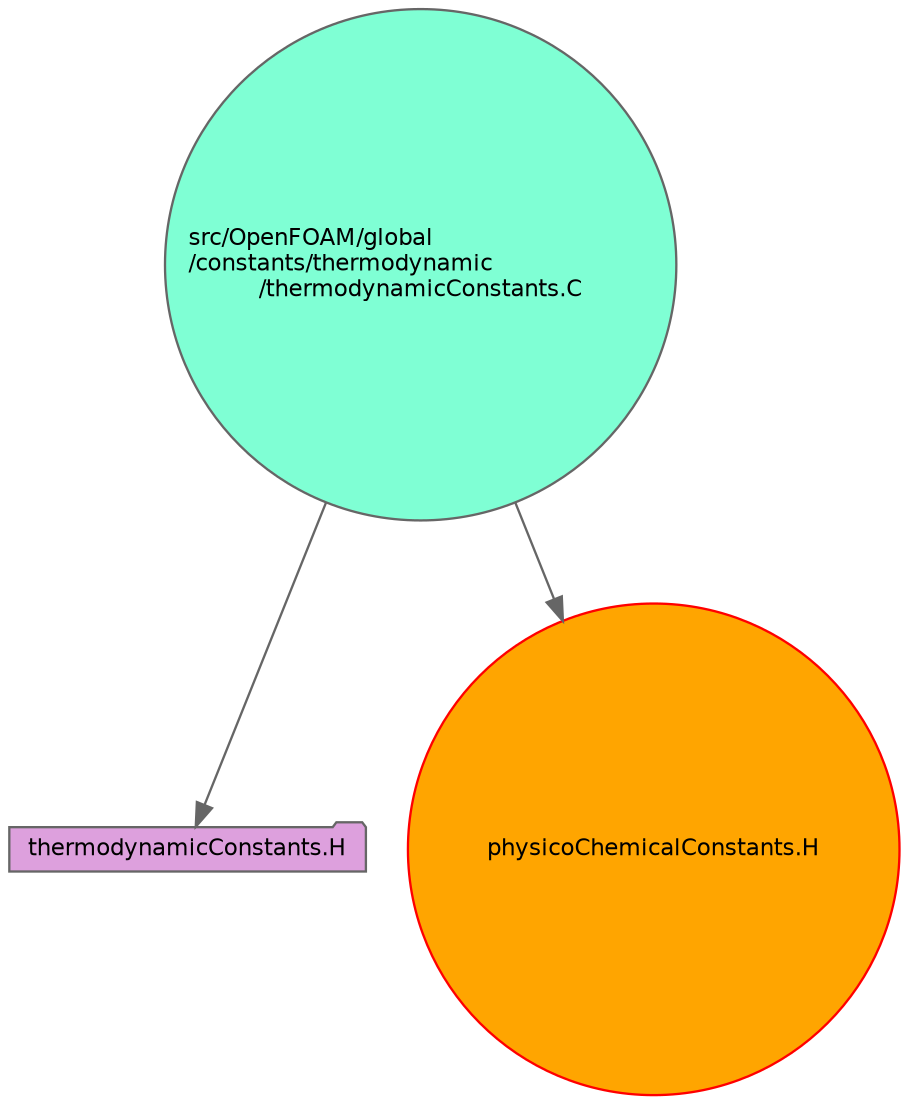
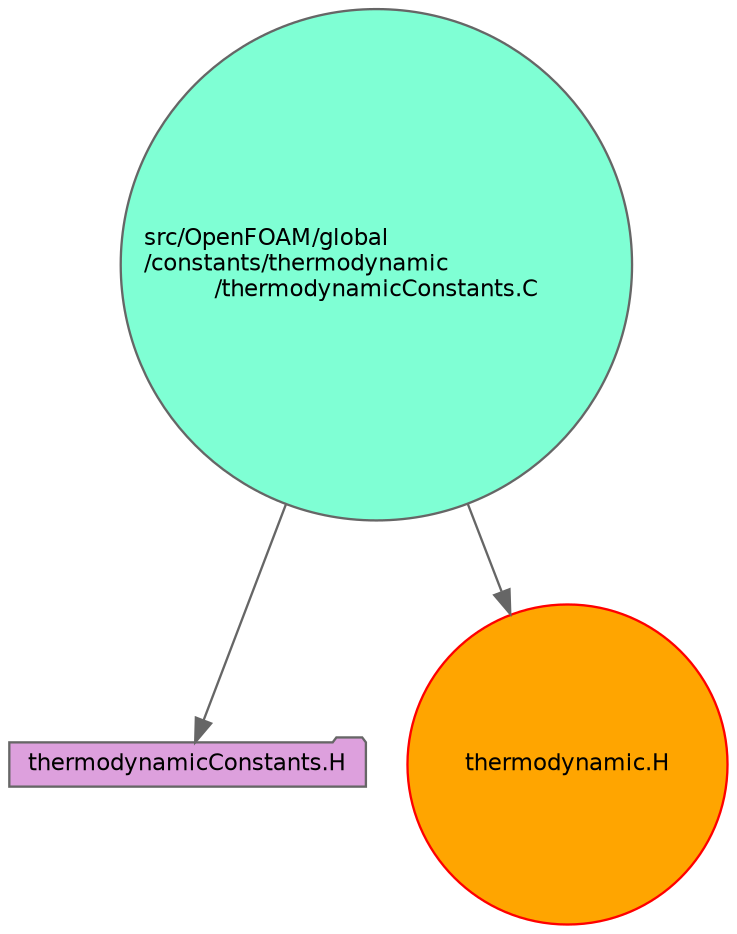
(654, 849) -> (567, 764)
